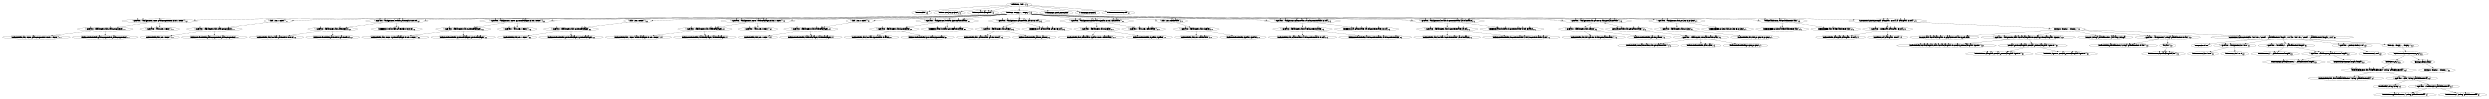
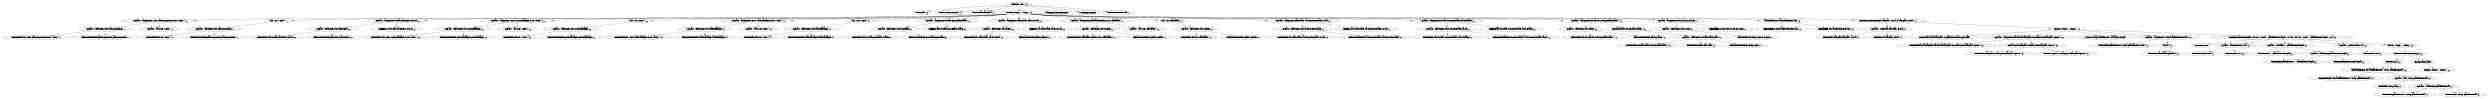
(1614, 25) -> (1611, 25)
